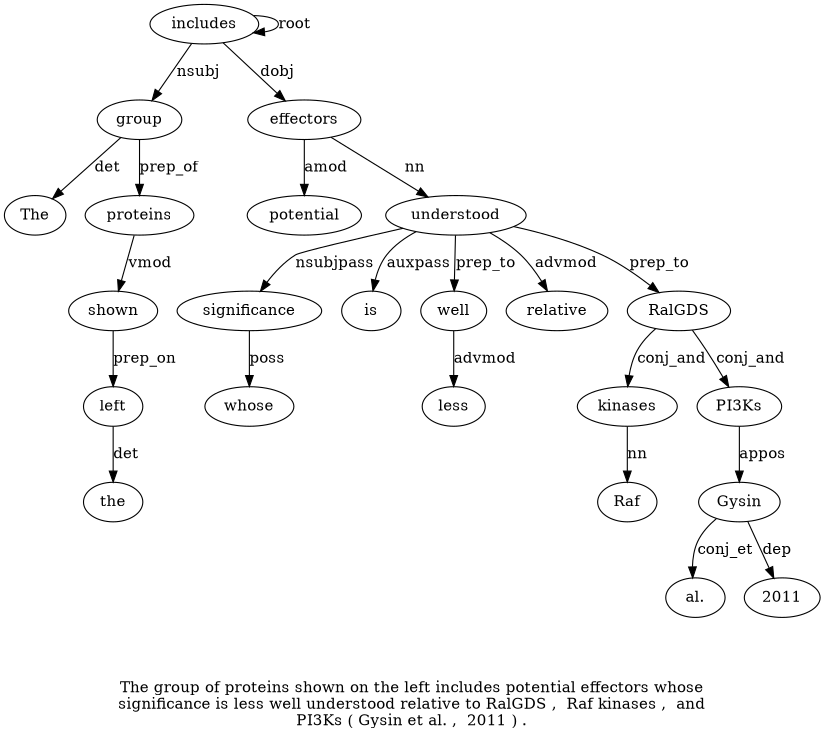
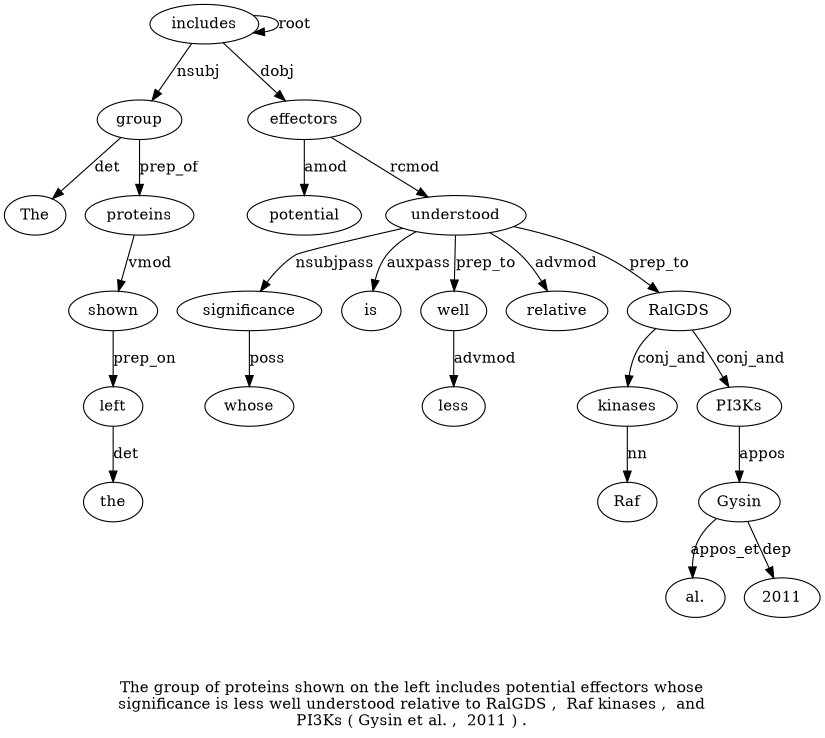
(415, 168) -> (415, 168)
(726, 550) -> (726, 550)
